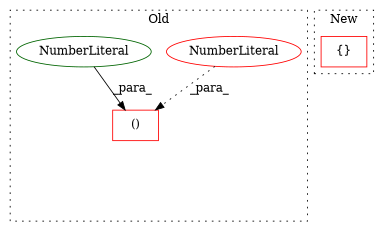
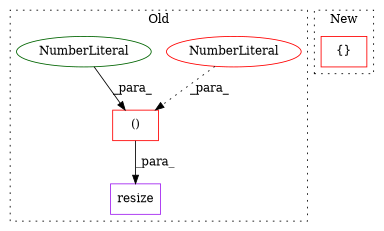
none -> (136, 199)
